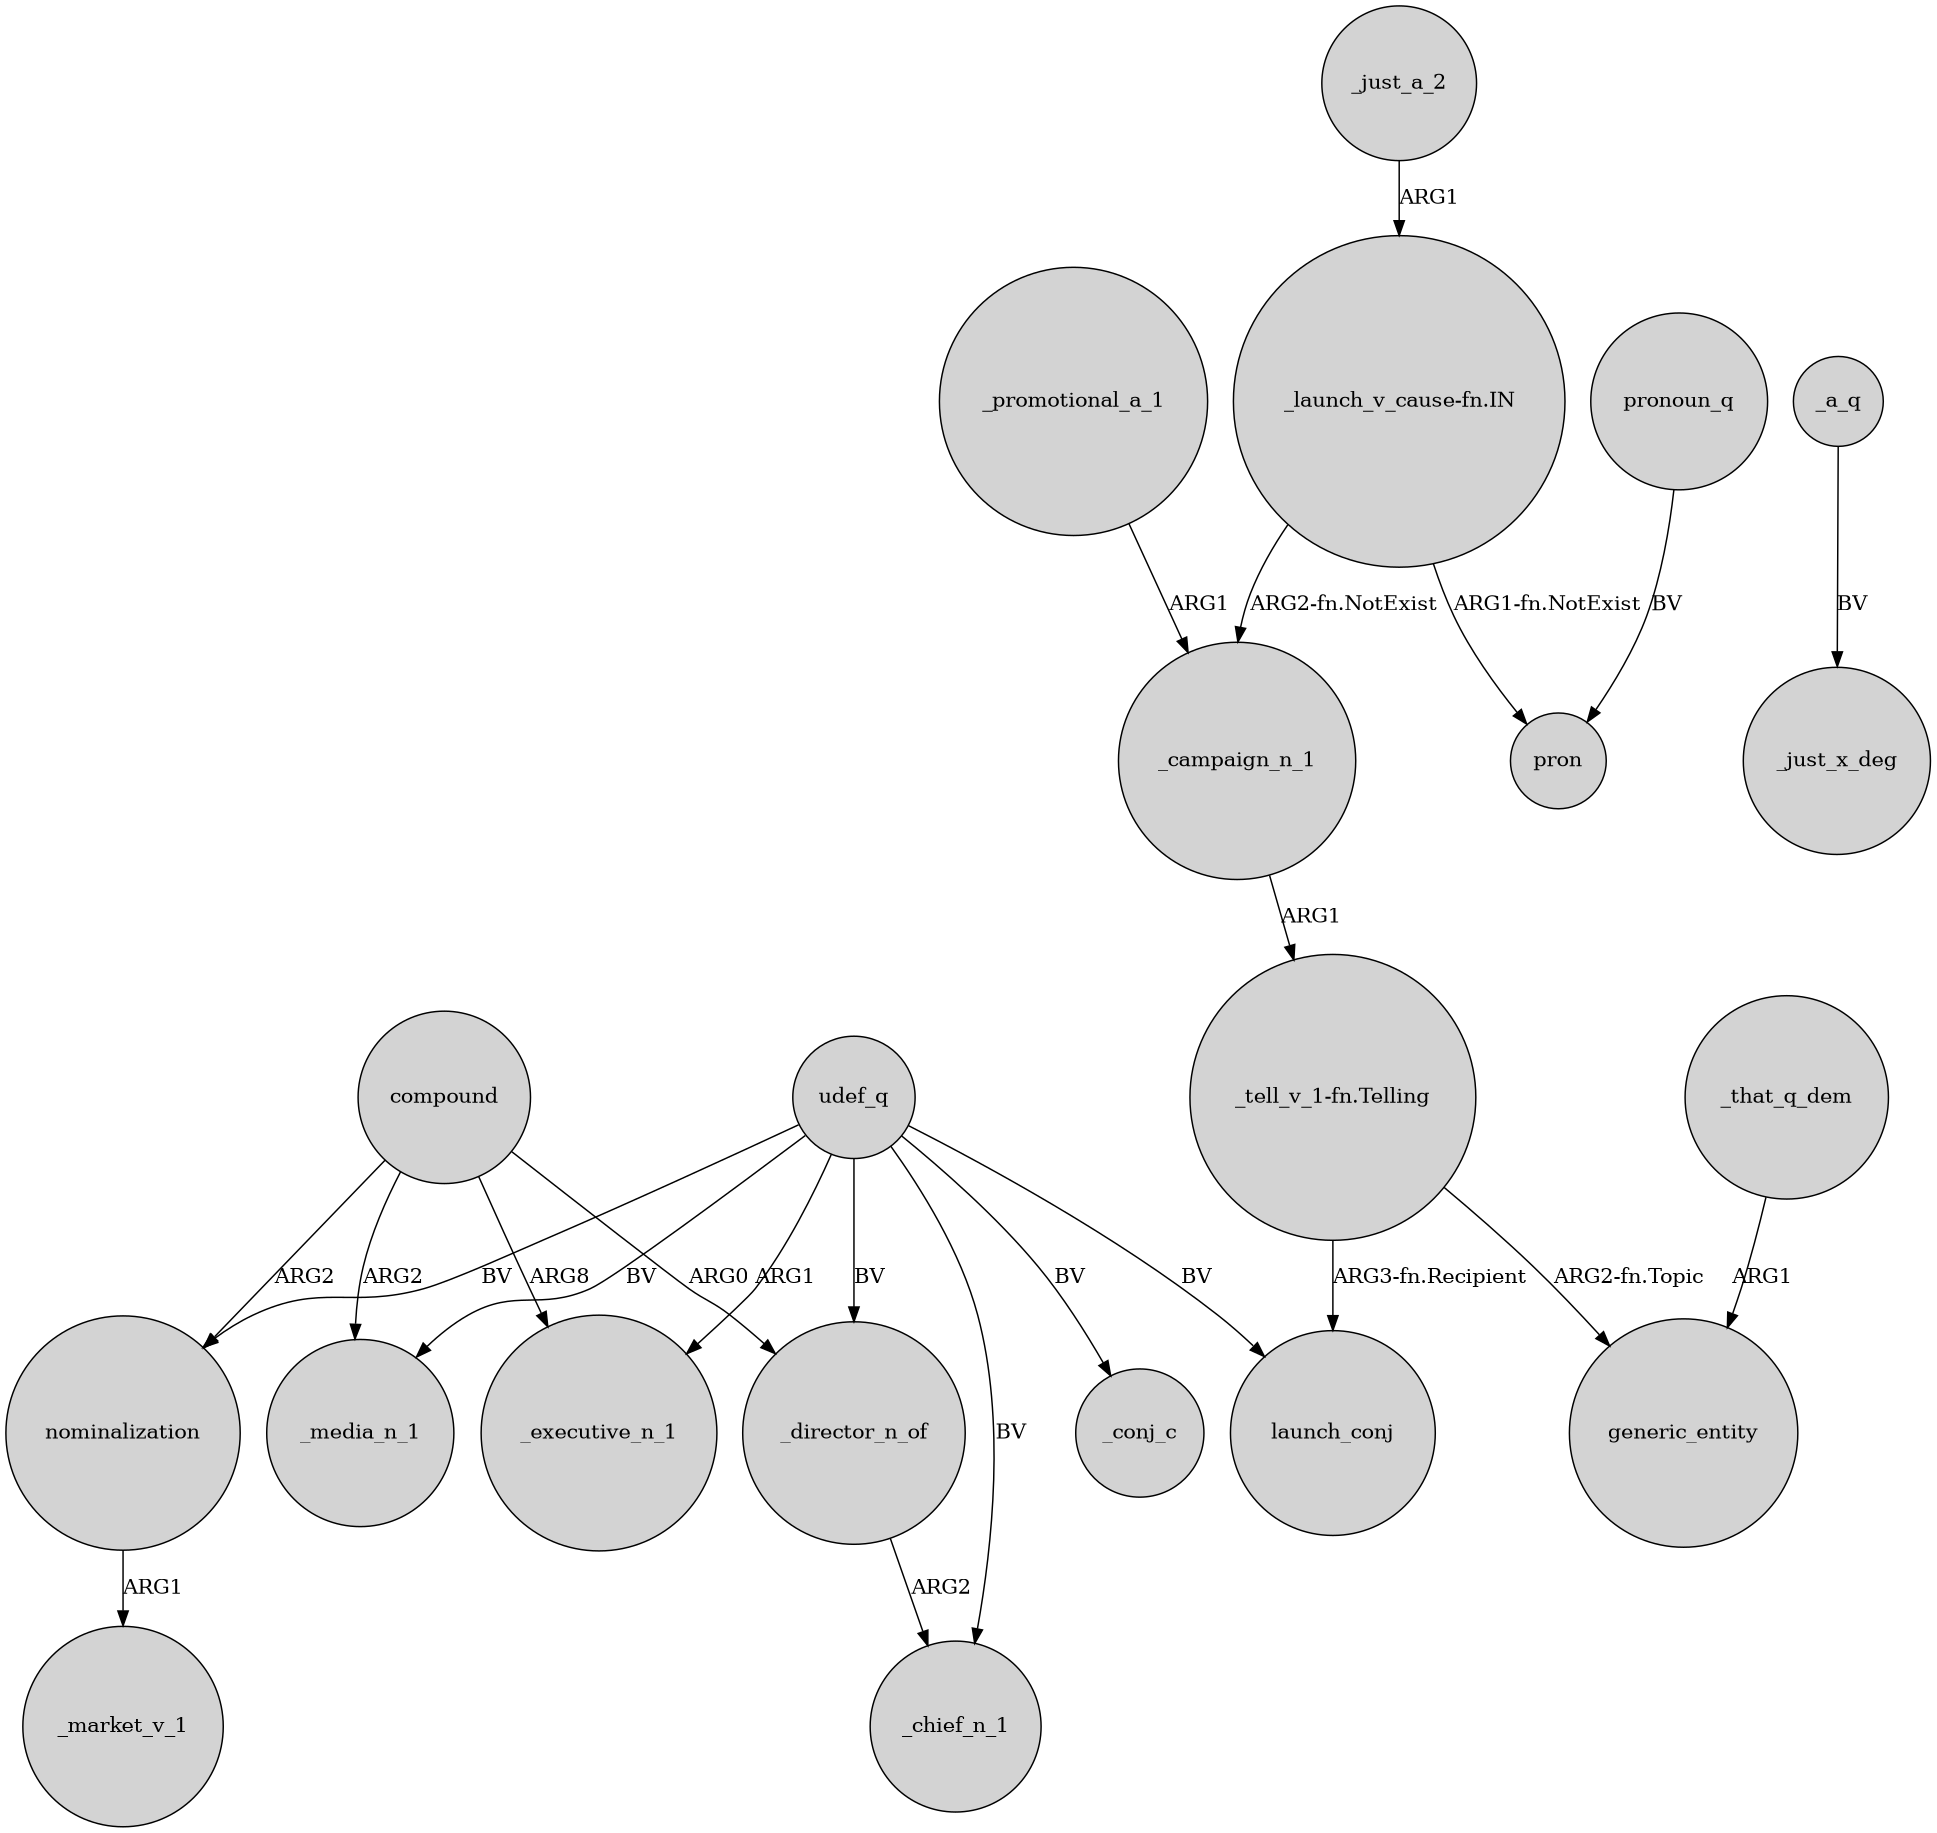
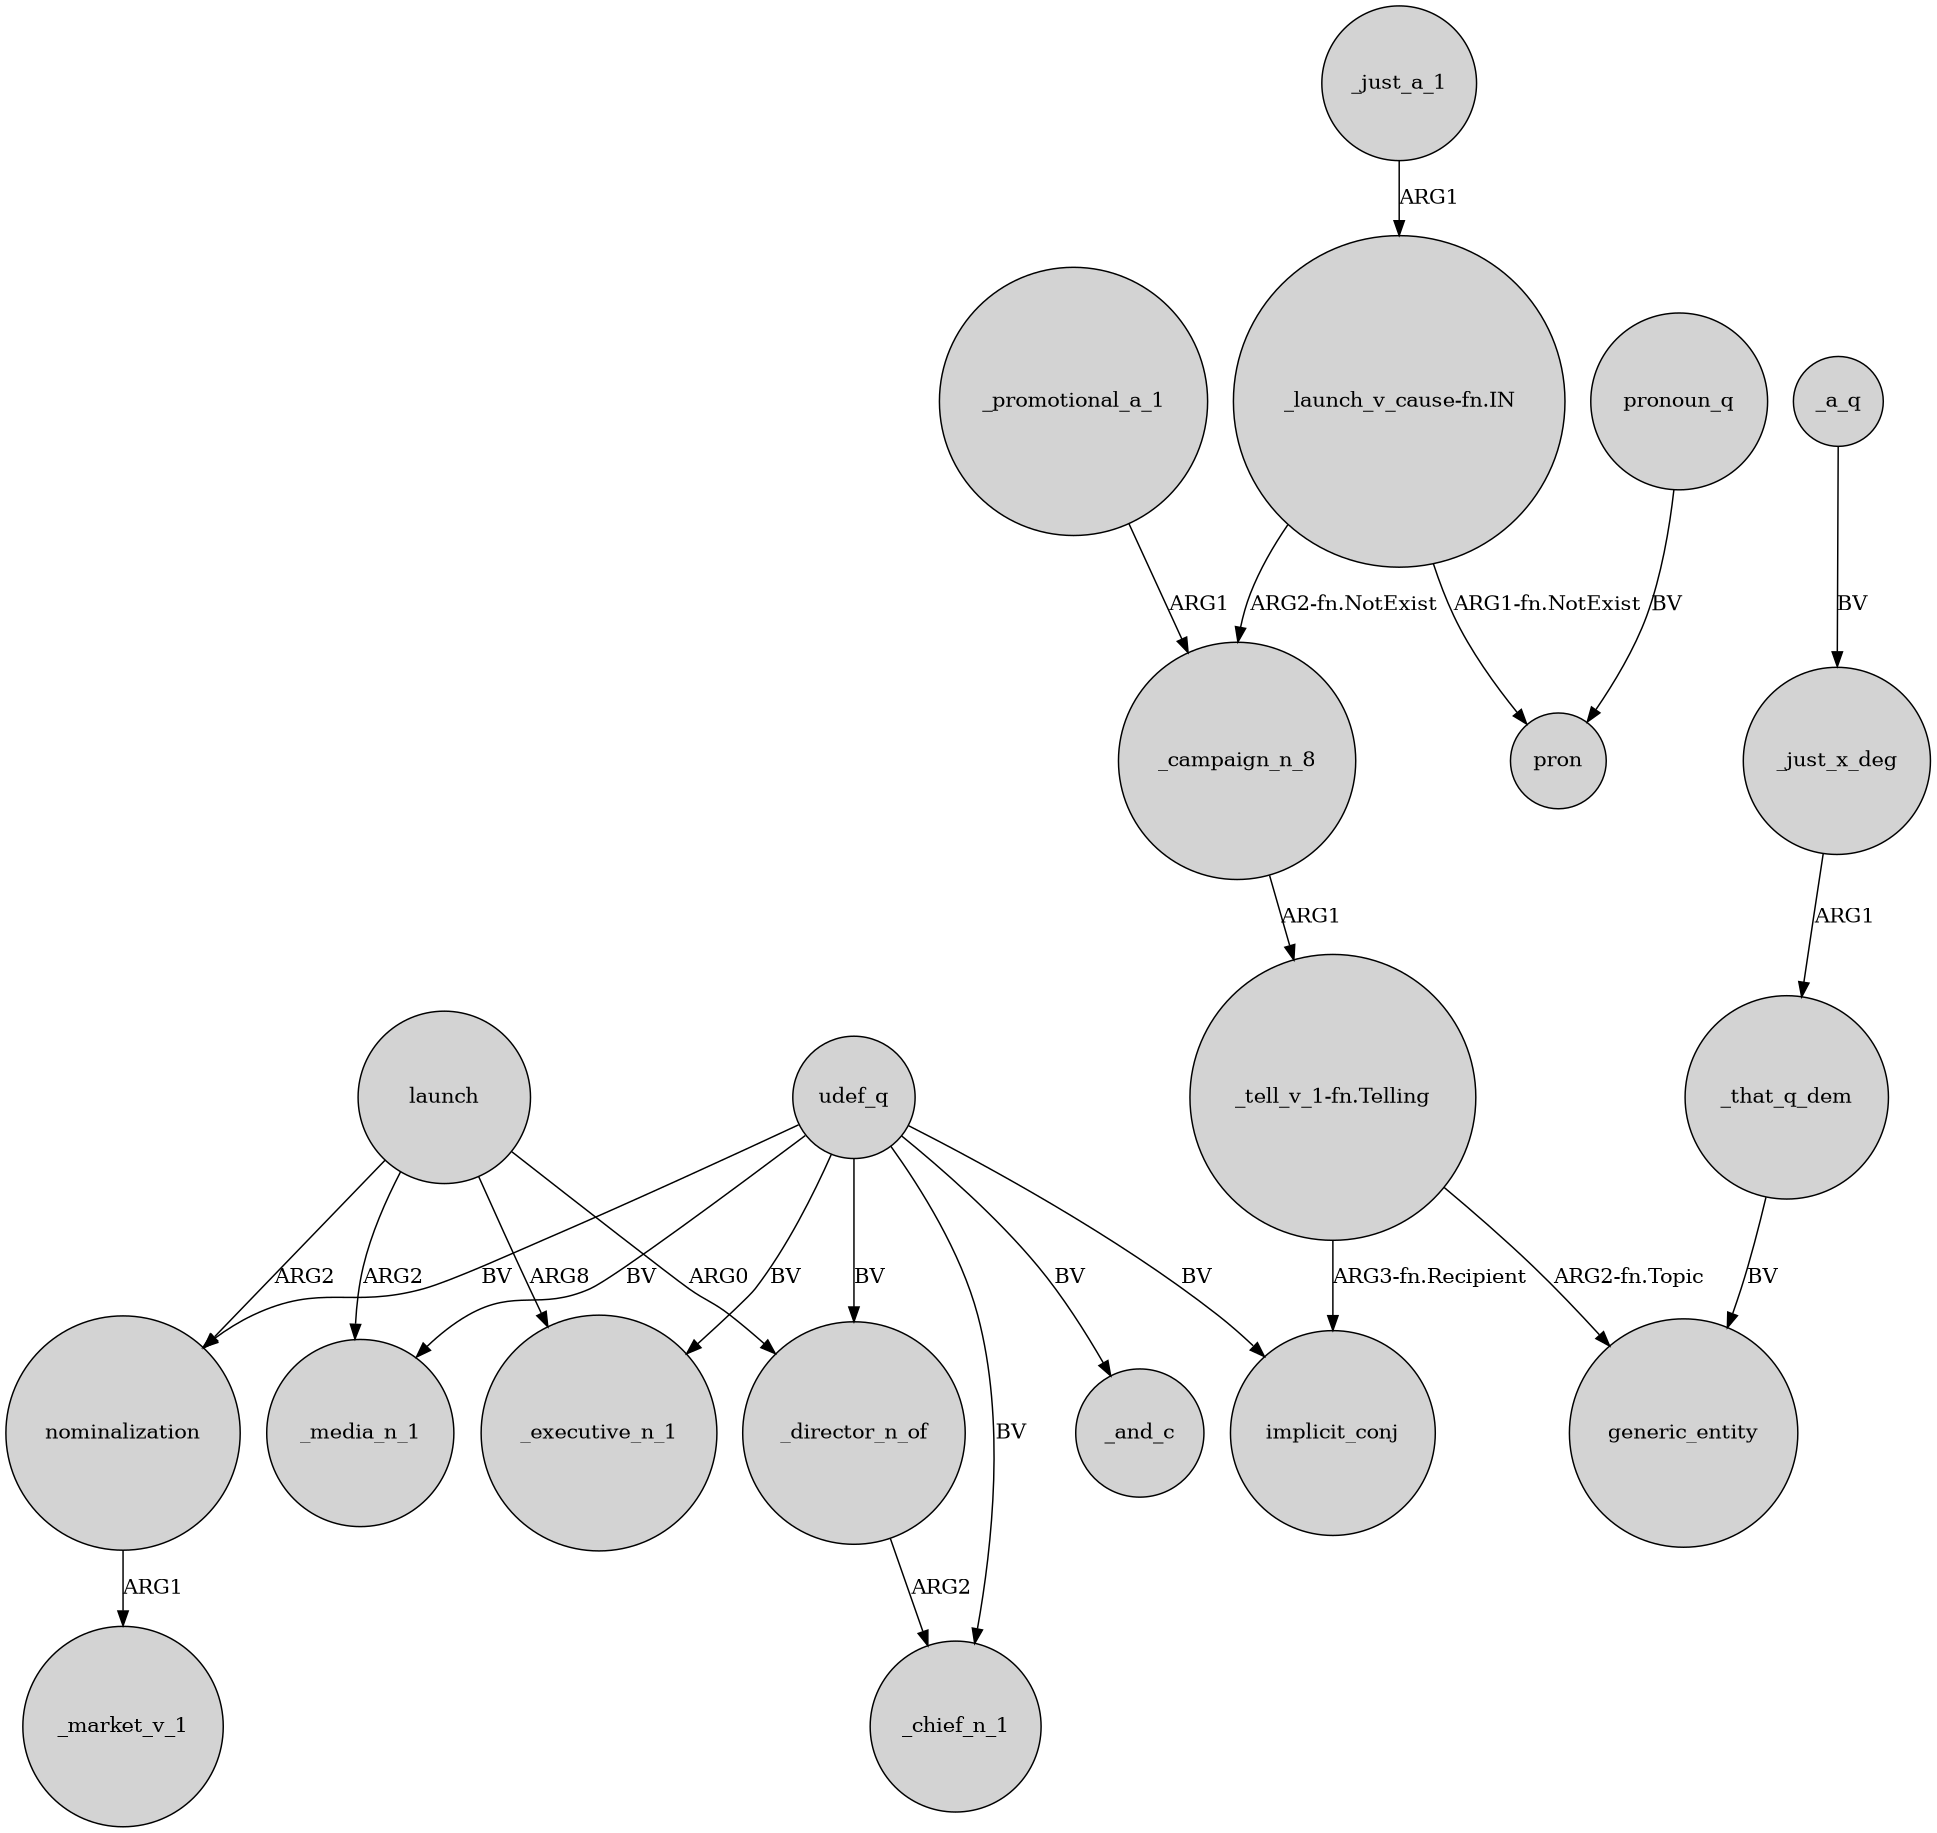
(1399, 83) -> (1399, 83)
(1237, 761) -> (1237, 761)
none -> (1813, 918)
(444, 1097) -> (444, 1097)
(785, 1278) -> (785, 1278)
(1762, 1278) -> (1762, 1278)
(1140, 1433) -> (1140, 1433)
(1333, 1433) -> (1333, 1433)
